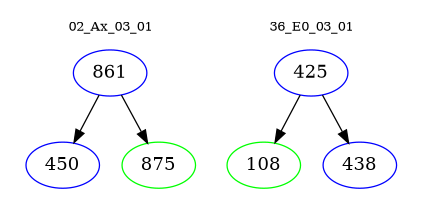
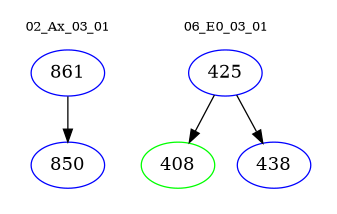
(312, 28) -> (226, 28)
(63, 165) -> (68, 165)
(159, 165) -> none
(264, 165) -> (178, 165)
